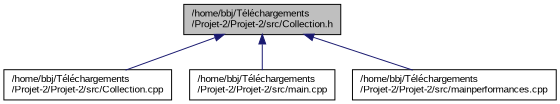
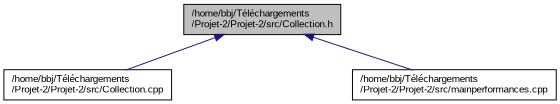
(262, 85) -> none
